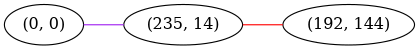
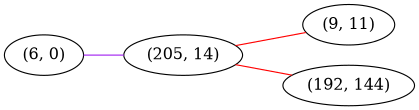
(44, 25) -> (44, 55)
(183, 25) -> (183, 55)
none -> (349, 25)
